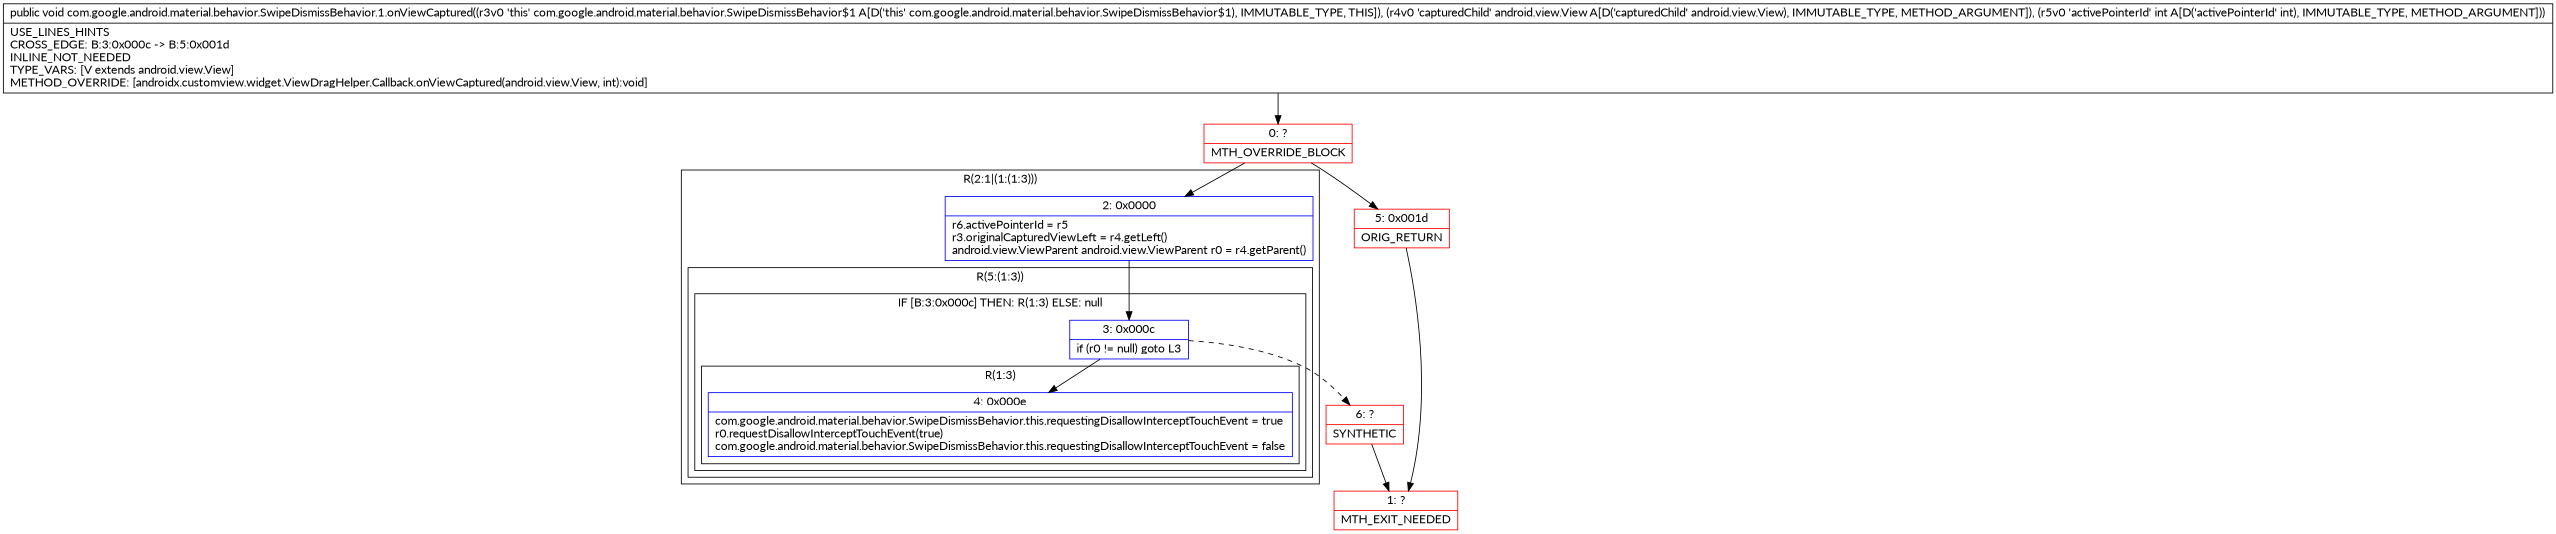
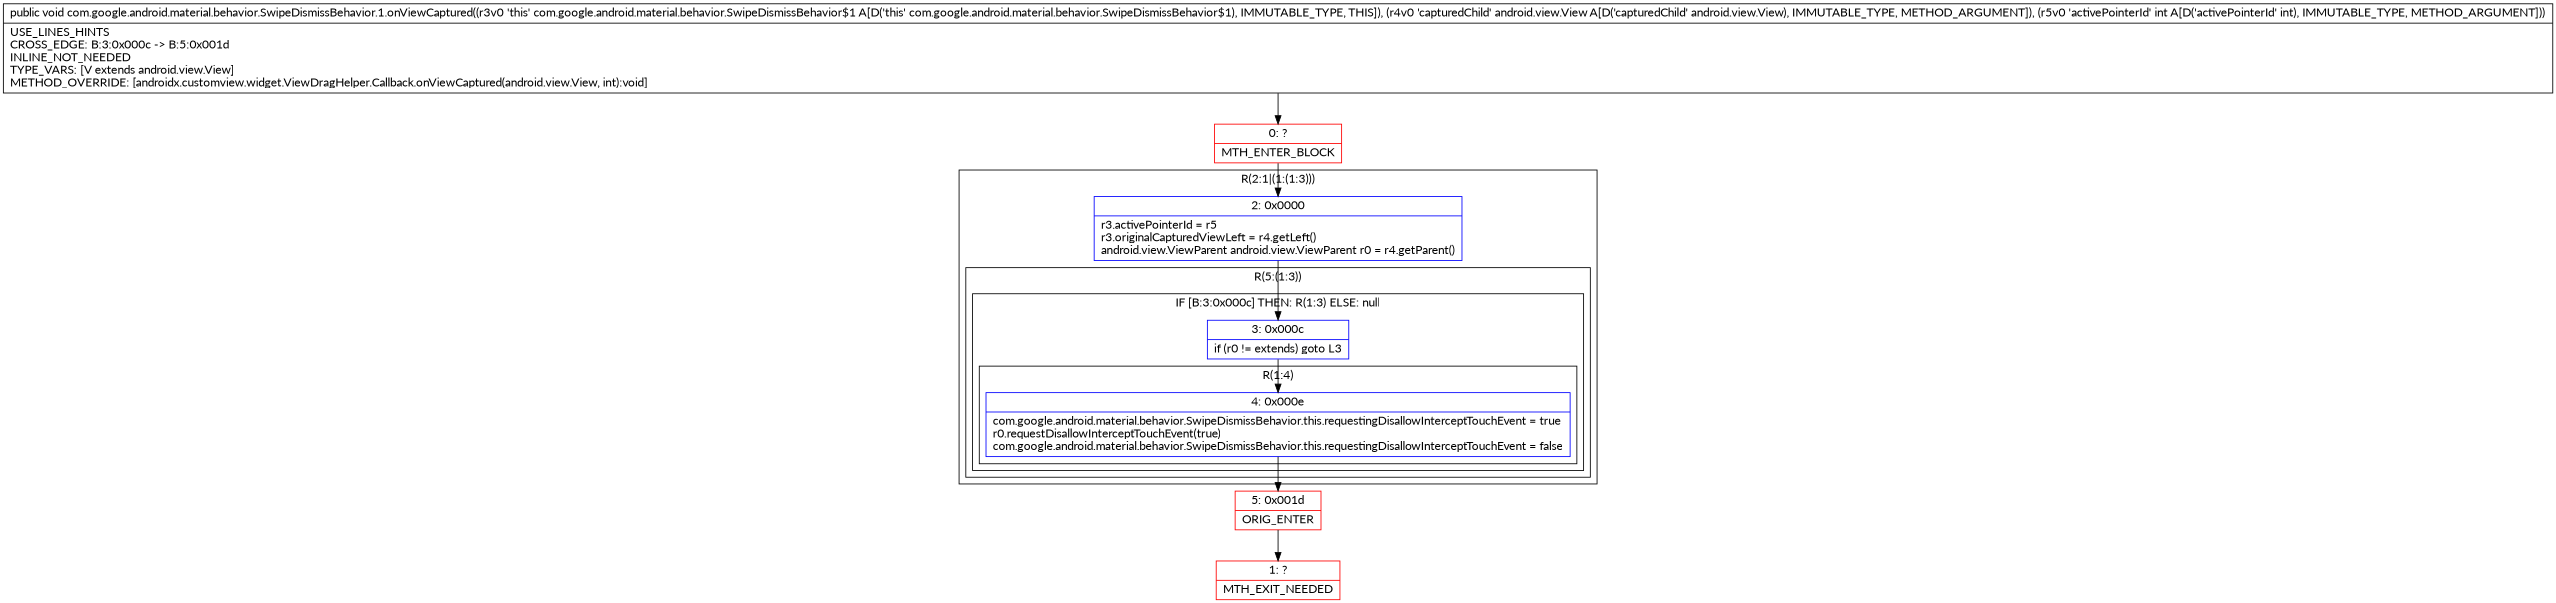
(1278, 153) -> (1278, 153)
(1342, 183) -> (1278, 470)
(1010, 225) -> (1159, 225)
(1402, 238) -> (1278, 520)
(1129, 349) -> (1278, 349)
(1000, 376) -> (1278, 376)
(1365, 425) -> none
